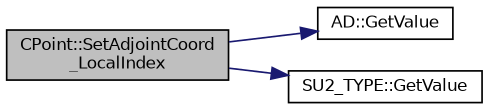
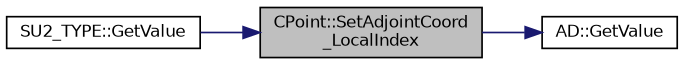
(250, 71) -> (222, 33)
